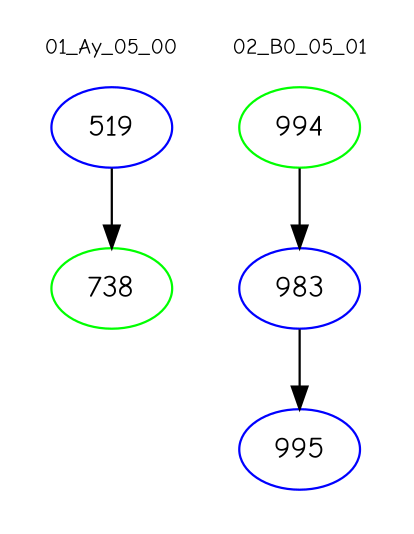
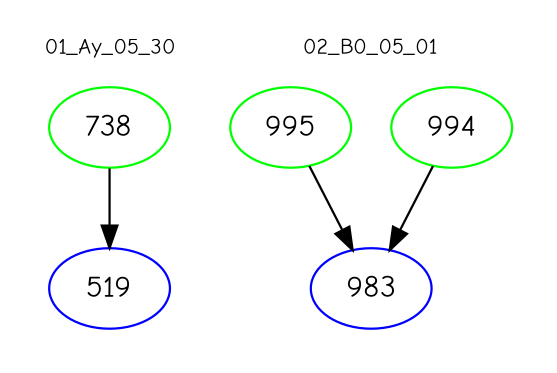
(112, 48) -> (111, 48)
(112, 197) -> (110, 197)
(300, 358) -> (326, 198)
(300, 449) -> (291, 127)
